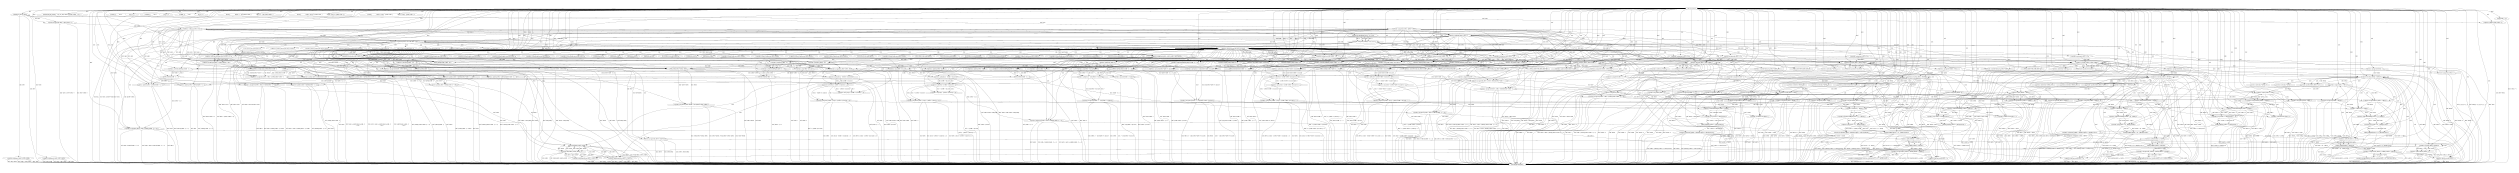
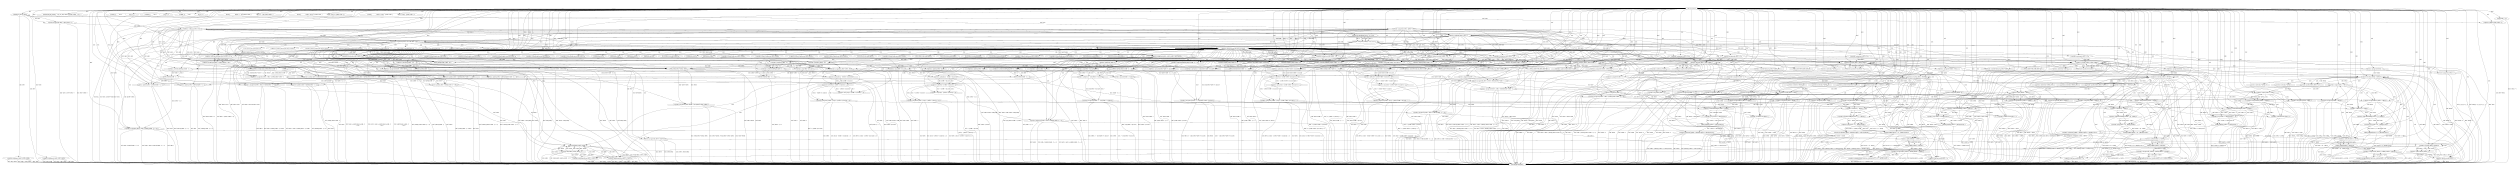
(1476, 47) -> (1423, 13)
(1236, 156) -> (1194, 164)
(567, 157) -> (552, 153)
